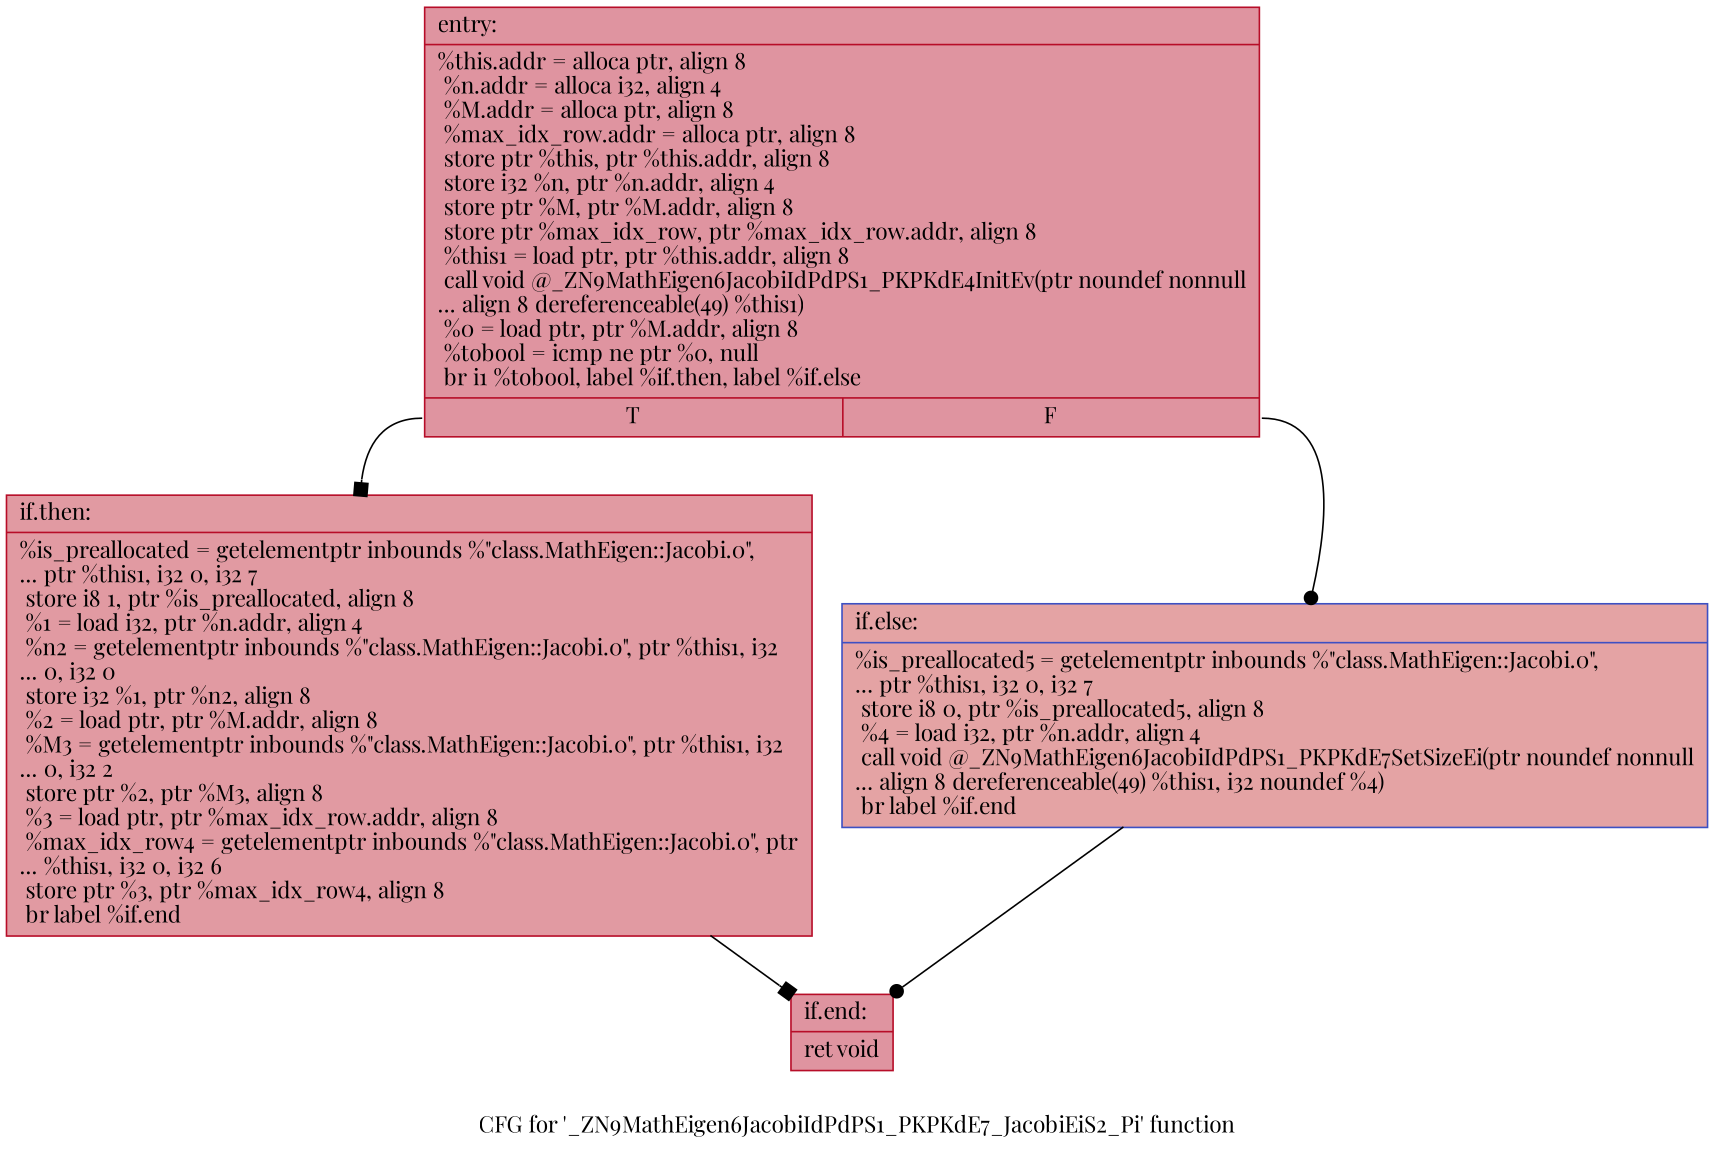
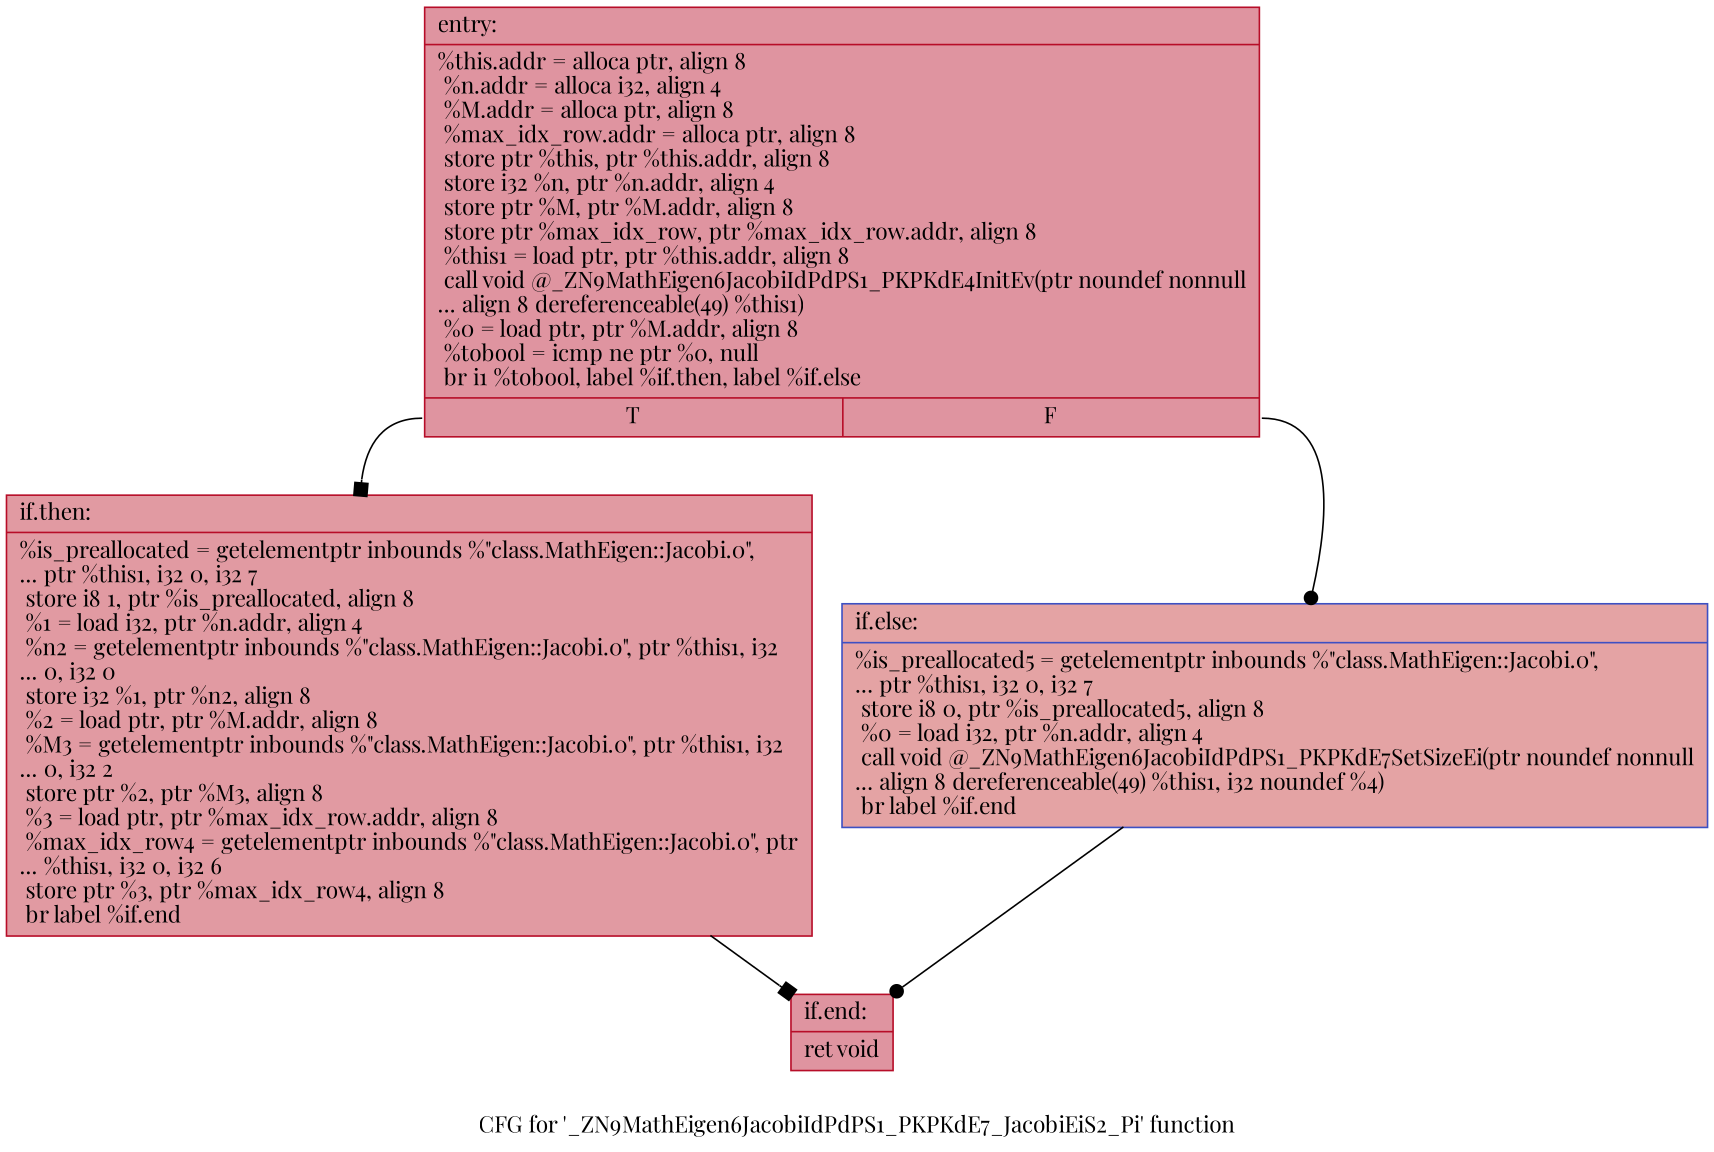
(1028, 734) -> (1029, 734)
